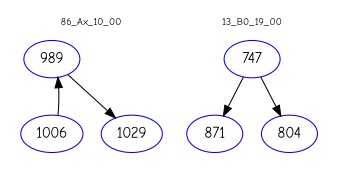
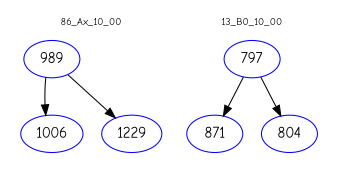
(252, 22) -> (252, 22)
(252, 59) -> (252, 59)
(59, 102) -> (45, 91)
(132, 134) -> (132, 134)
